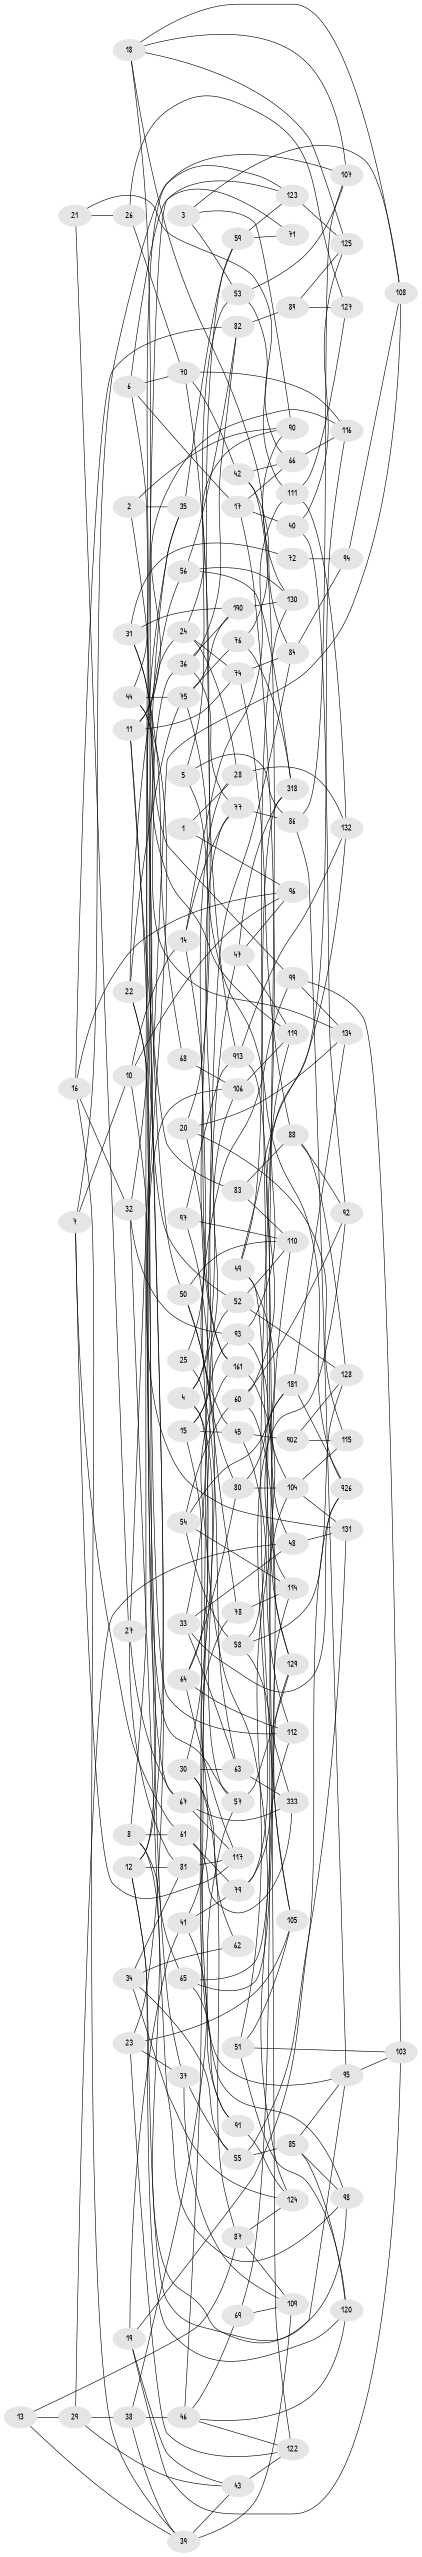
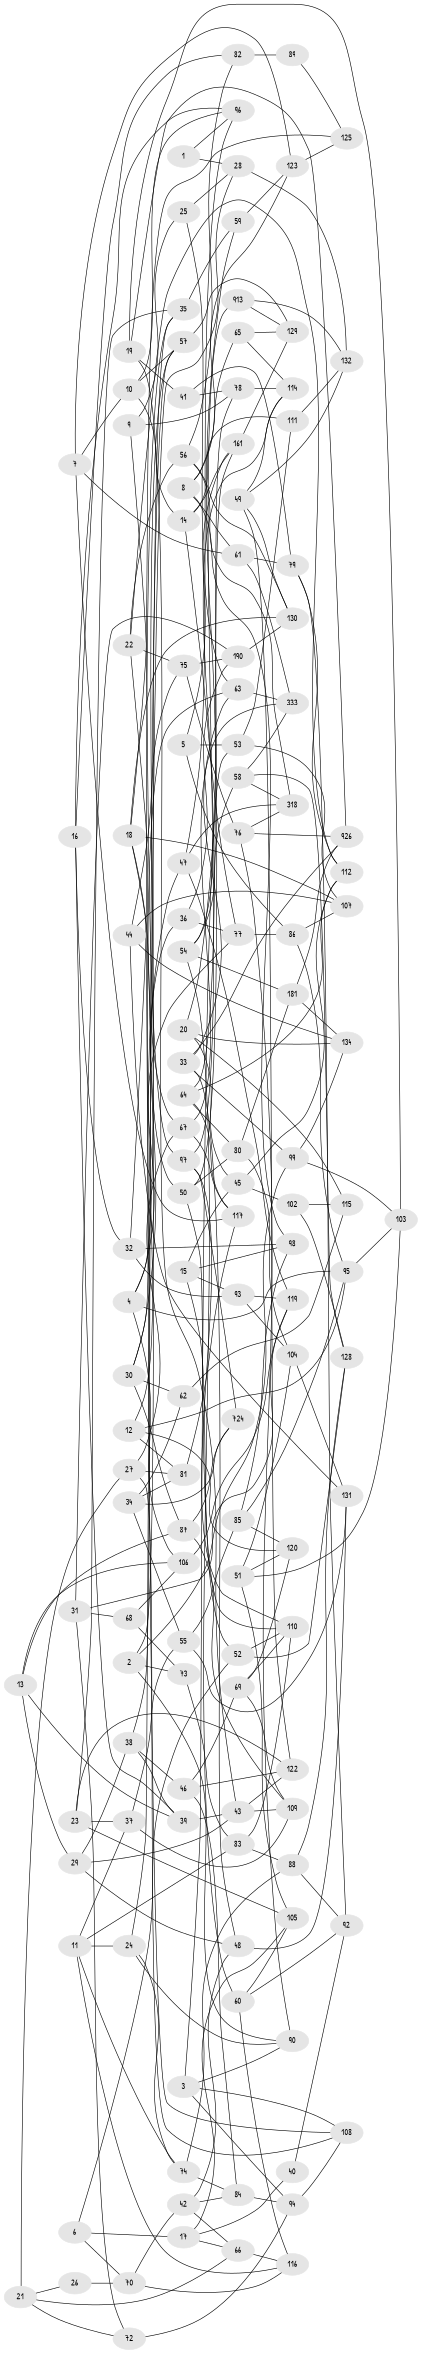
(292, 235) -> none
(347, 308) -> none
(326, 387) -> none
none -> (129, 425)
(219, 499) -> none
(209, 715) -> none
(267, 1113) -> (292, 835)
(292, 1440) -> (292, 1205)
(149, 1456) -> (83, 1580)
(320, 1464) -> (297, 1327)
none -> (184, 1674)
(238, 2126) -> none
none -> (237, 2146)
(292, 2200) -> (238, 1419)
none -> (71, 2324)
(297, 2405) -> (272, 1624)
(273, 2450) -> (265, 1810)
